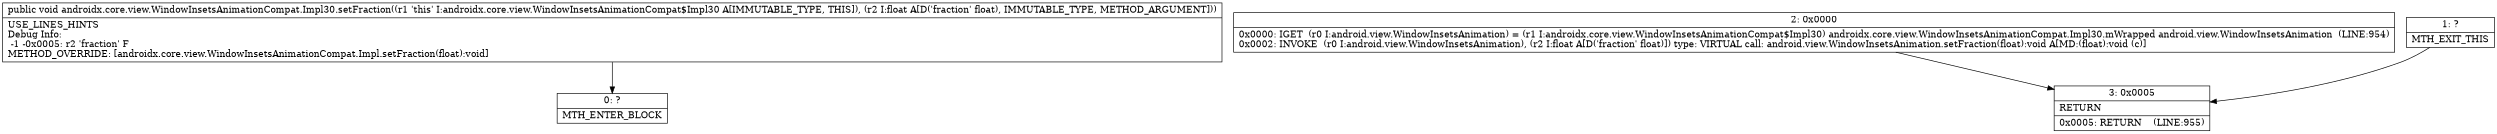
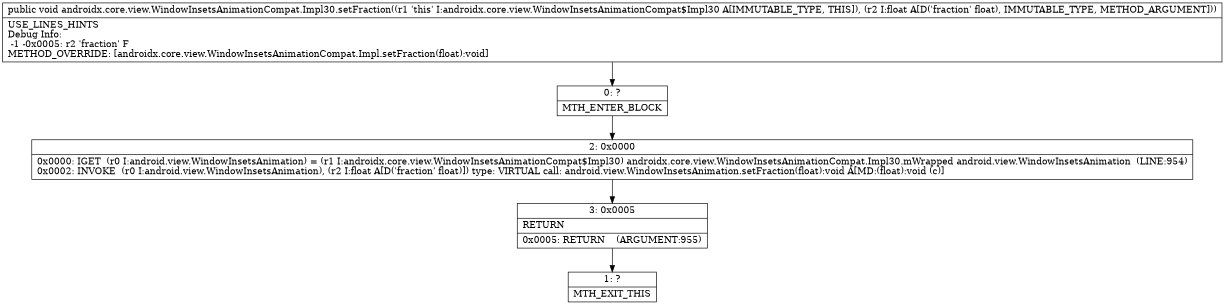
(2326, 83) -> (612, 257)
(2132, 123) -> (612, 240)
none -> (612, 125)
